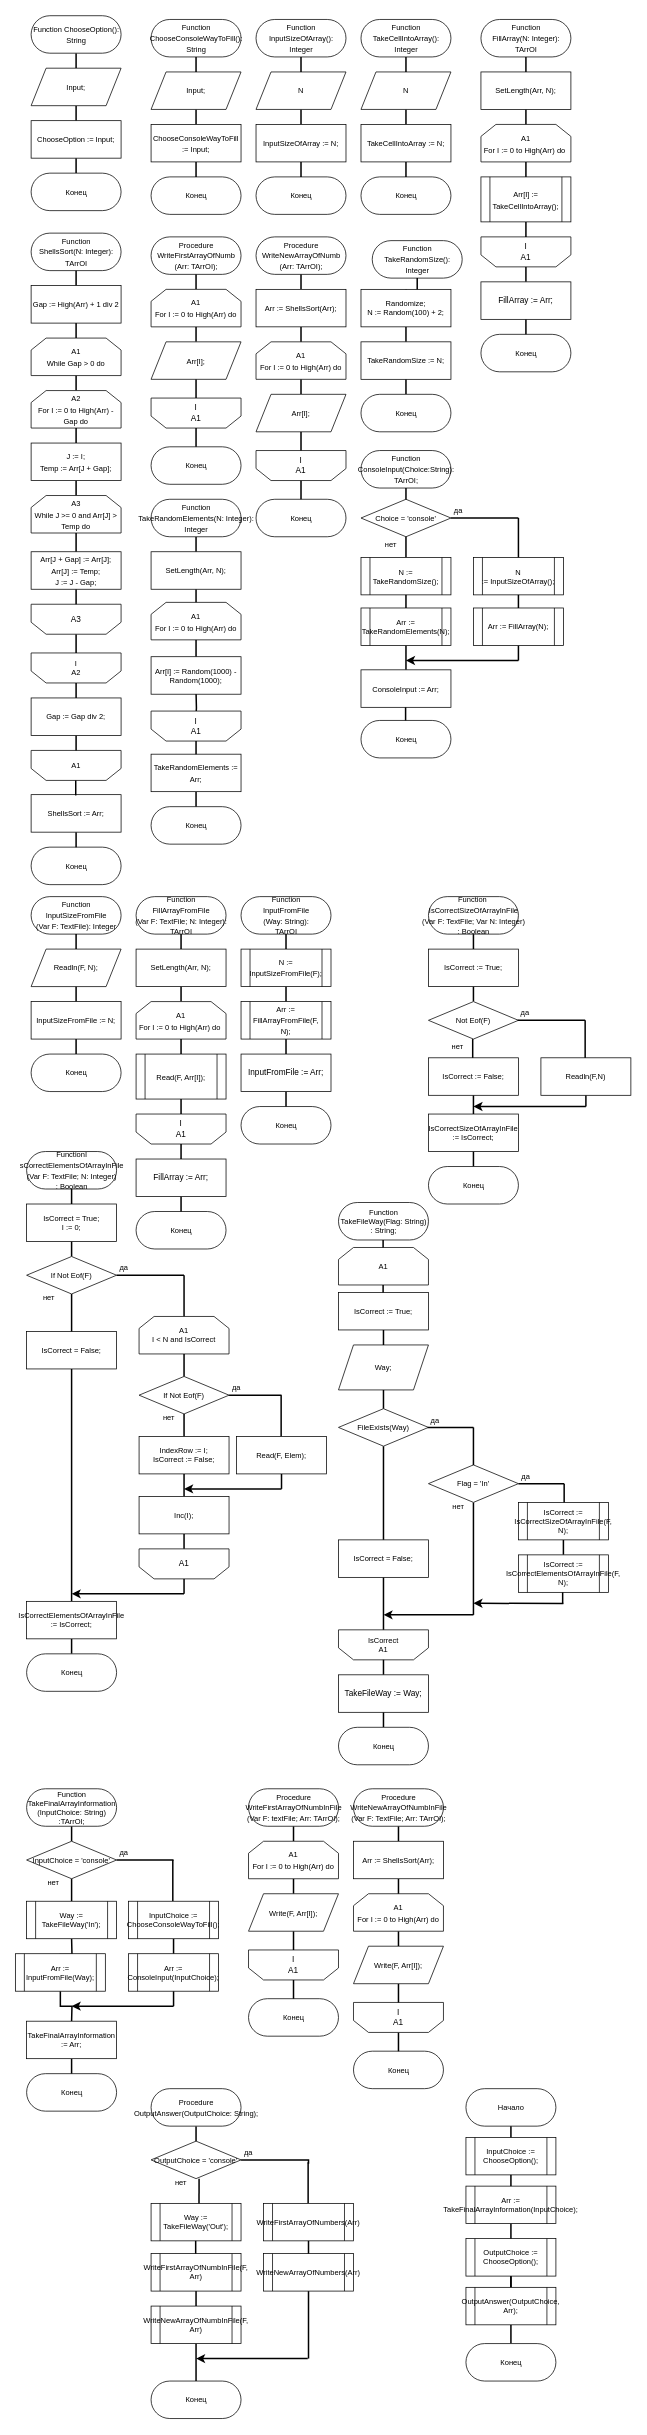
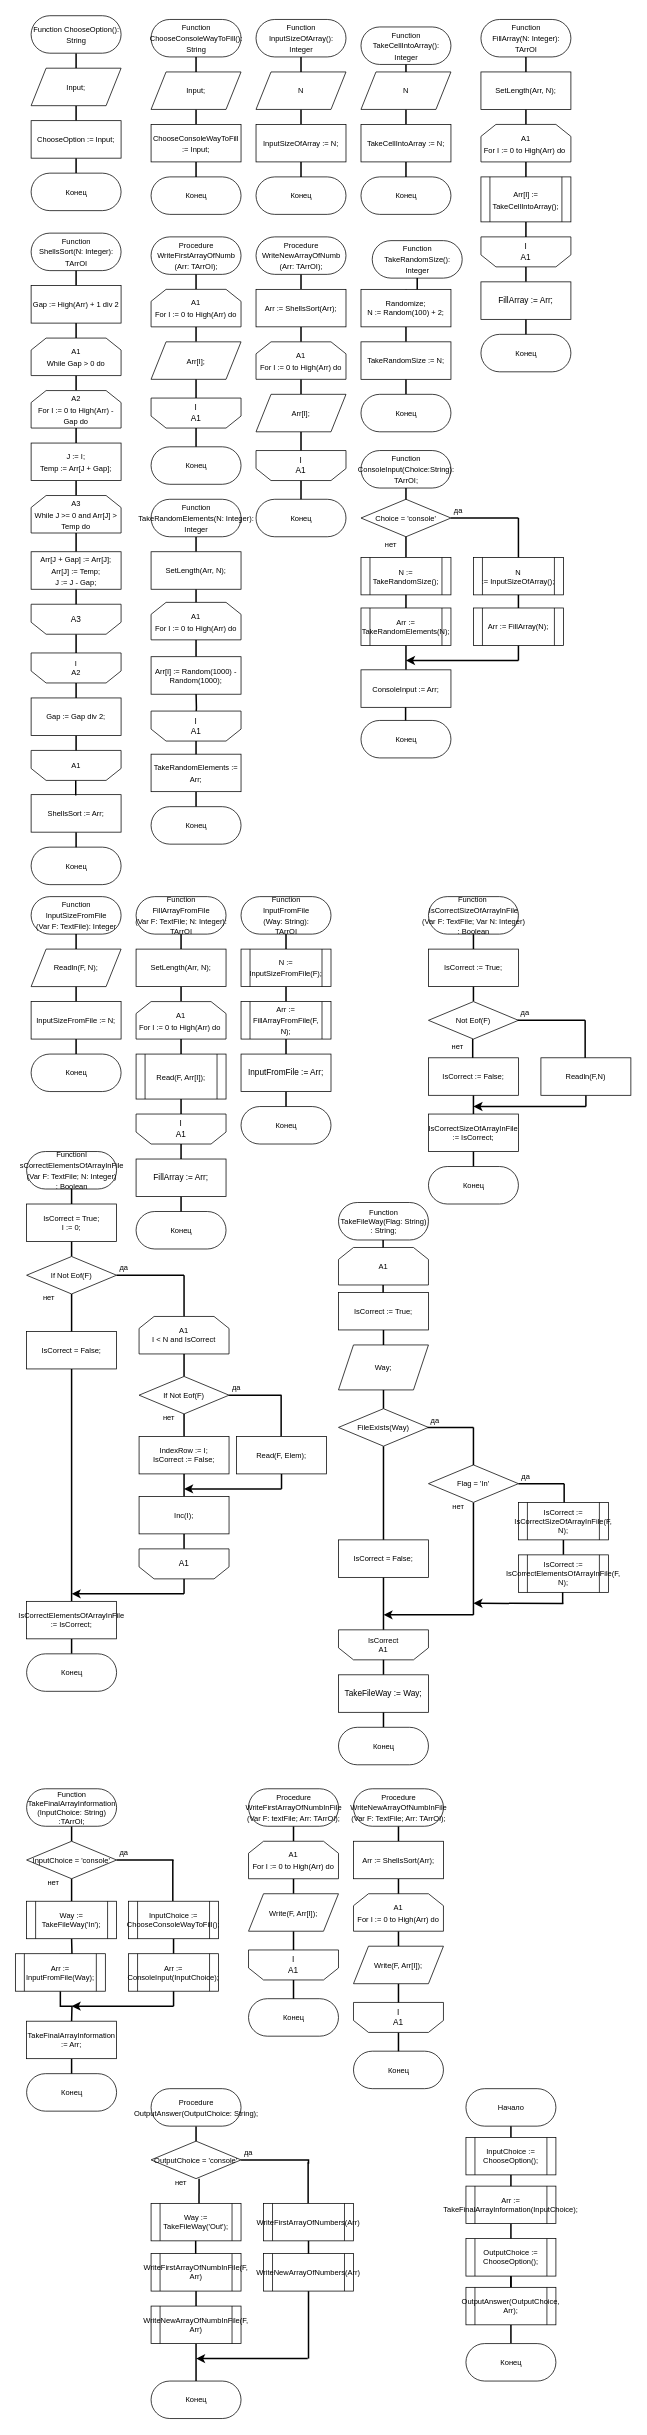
(406, 38) -> (406, 45)
